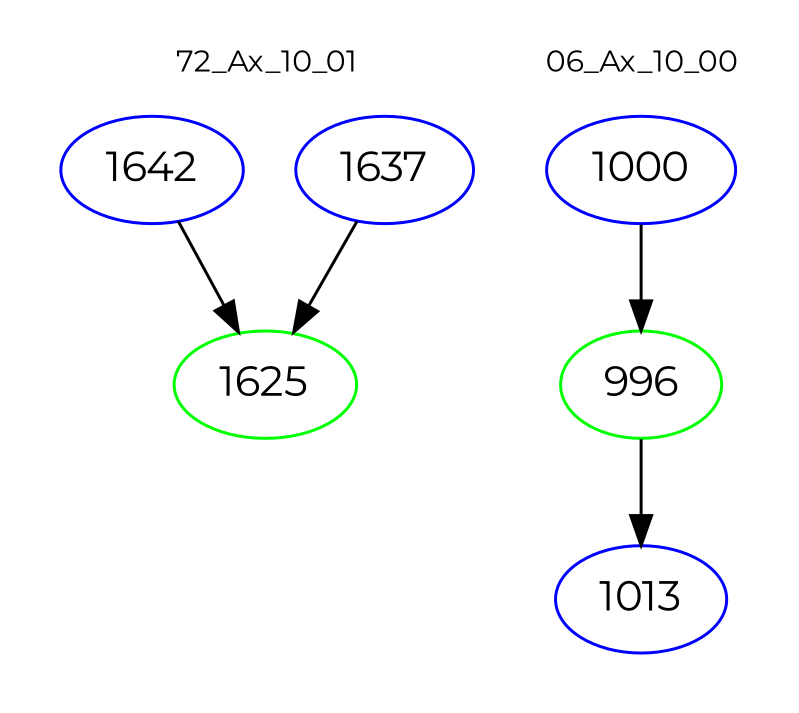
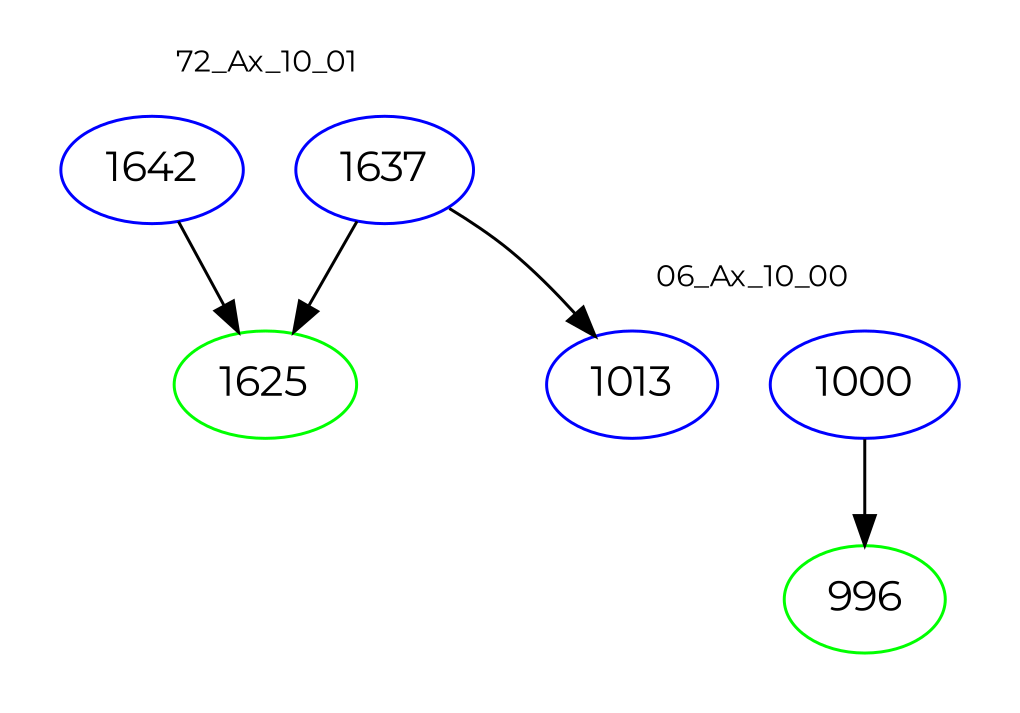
(641, 477) -> (541, 278)
